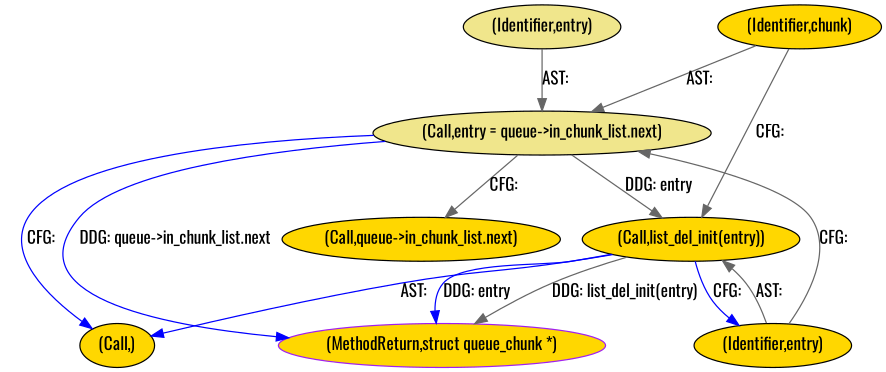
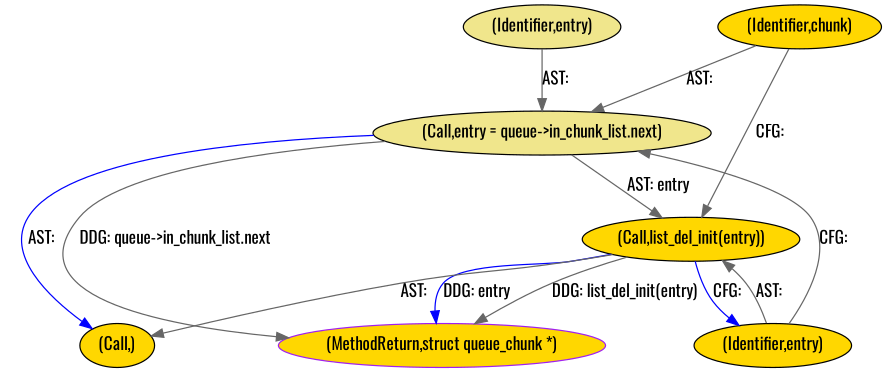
(659, 186) -> (659, 186)
(94, 205) -> (94, 205)
(43, 239) -> (43, 239)
(421, 239) -> none
(386, 286) -> (386, 286)
